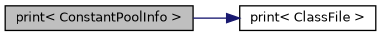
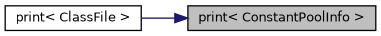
(210, 18) -> (158, 18)
